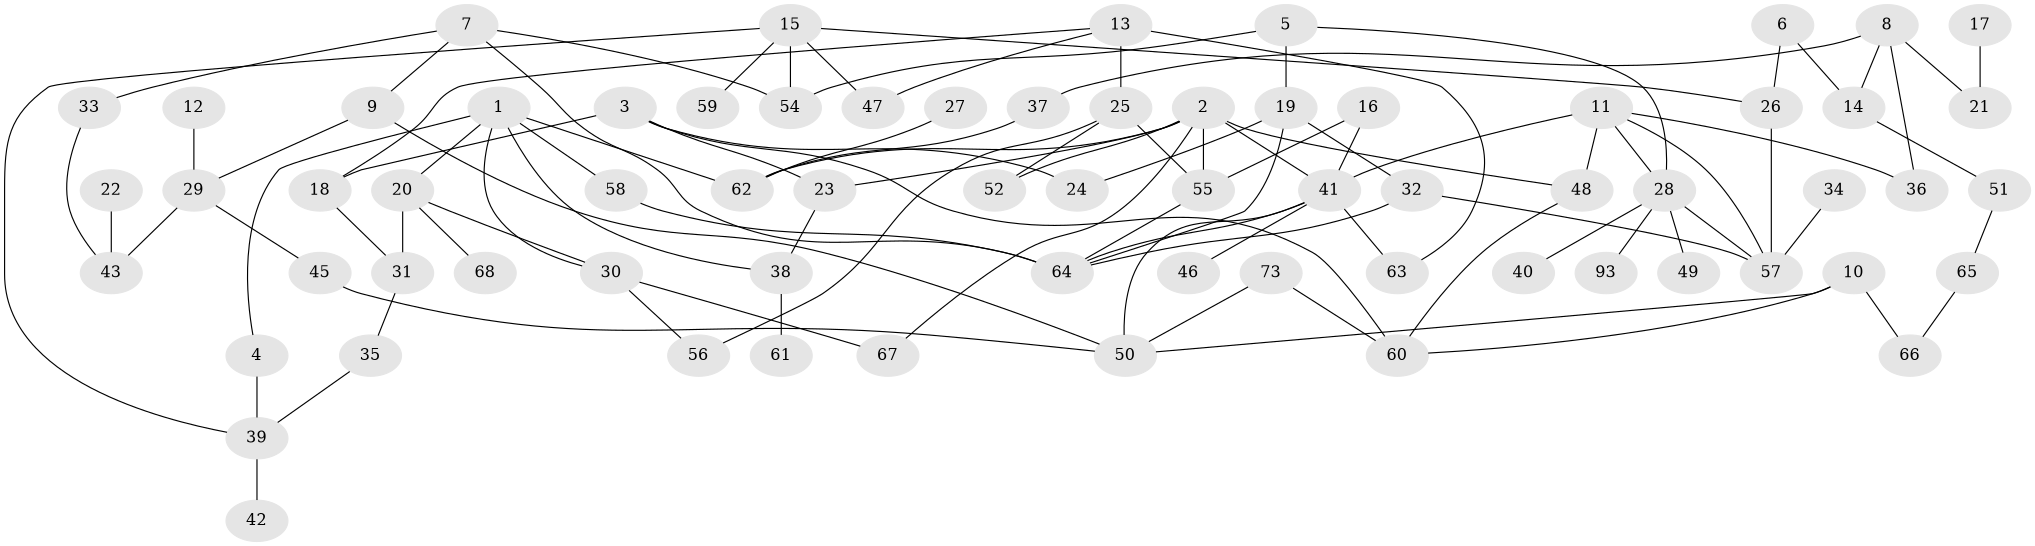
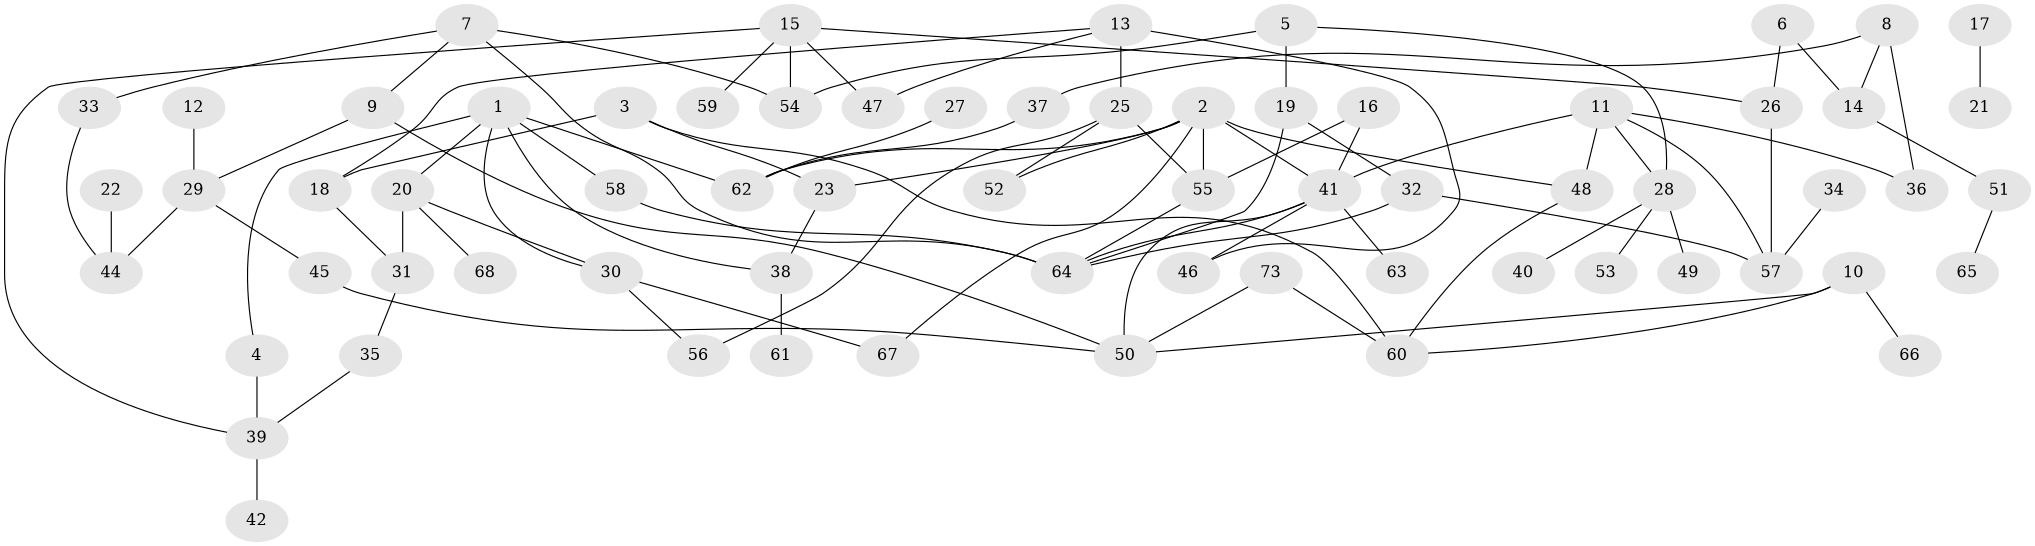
(1934, 67) -> none
(1413, 79) -> (1441, 124)
(1077, 190) -> none
(1718, 232) -> none
(111, 273) -> (111, 273)
(1606, 273) -> (1606, 273)
(1939, 314) -> none
